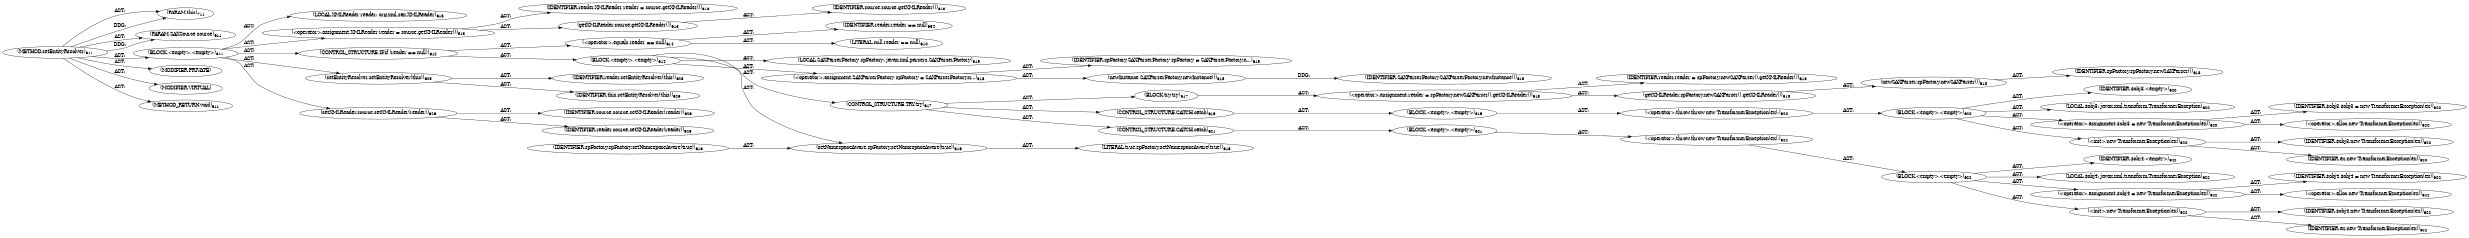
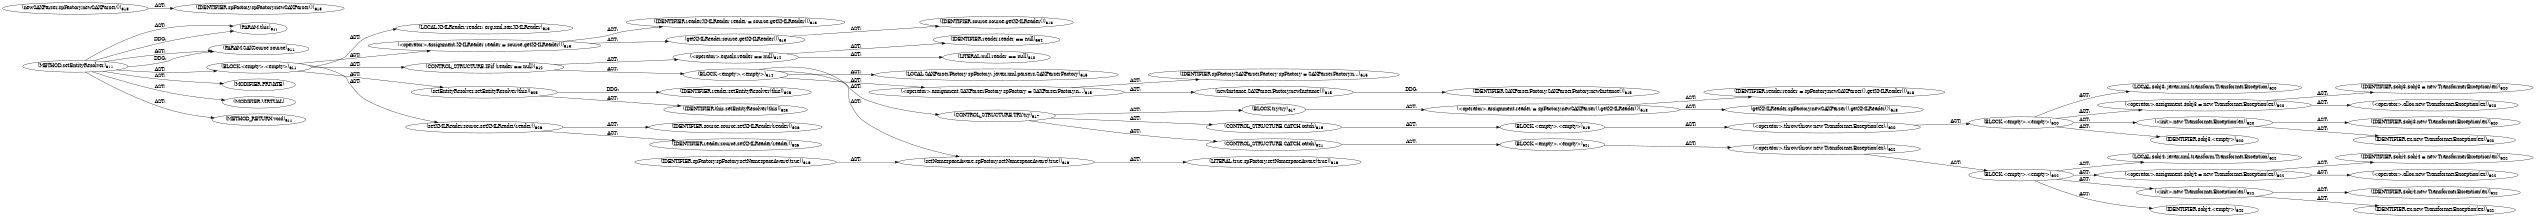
(201, 13) -> (274, 28)
(507, 76) -> (613, 90)
(1829, 89) -> none
